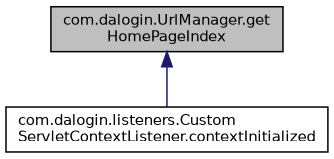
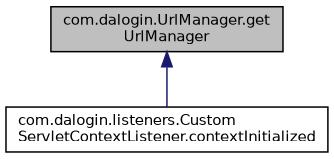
(167, 29) -> (167, 29)
